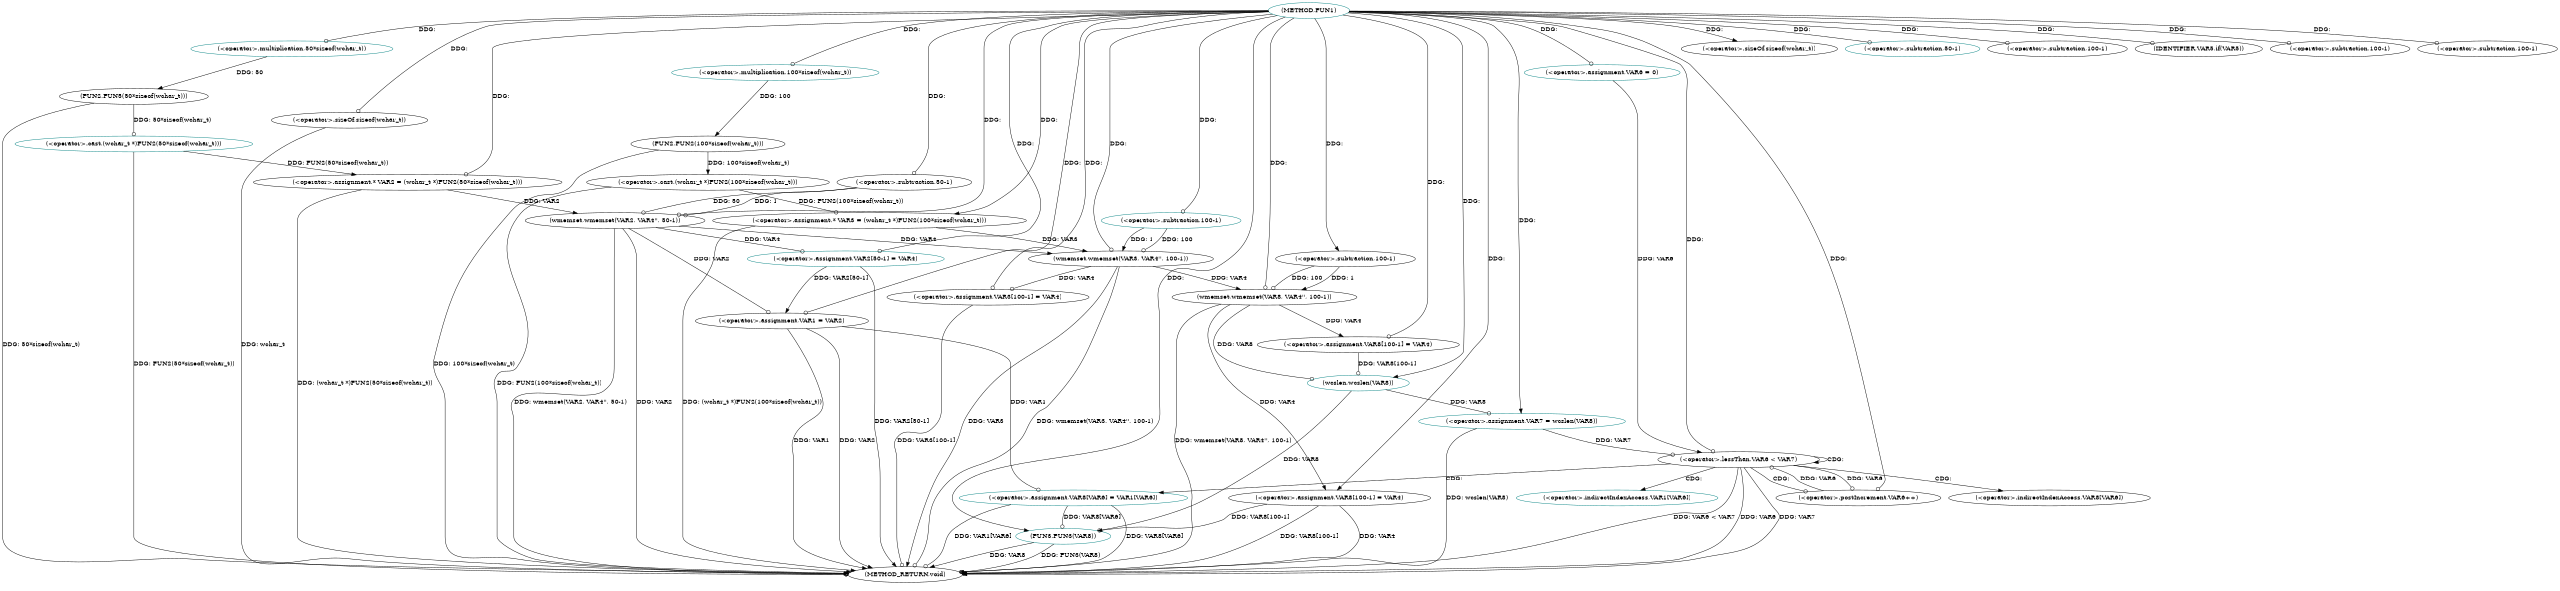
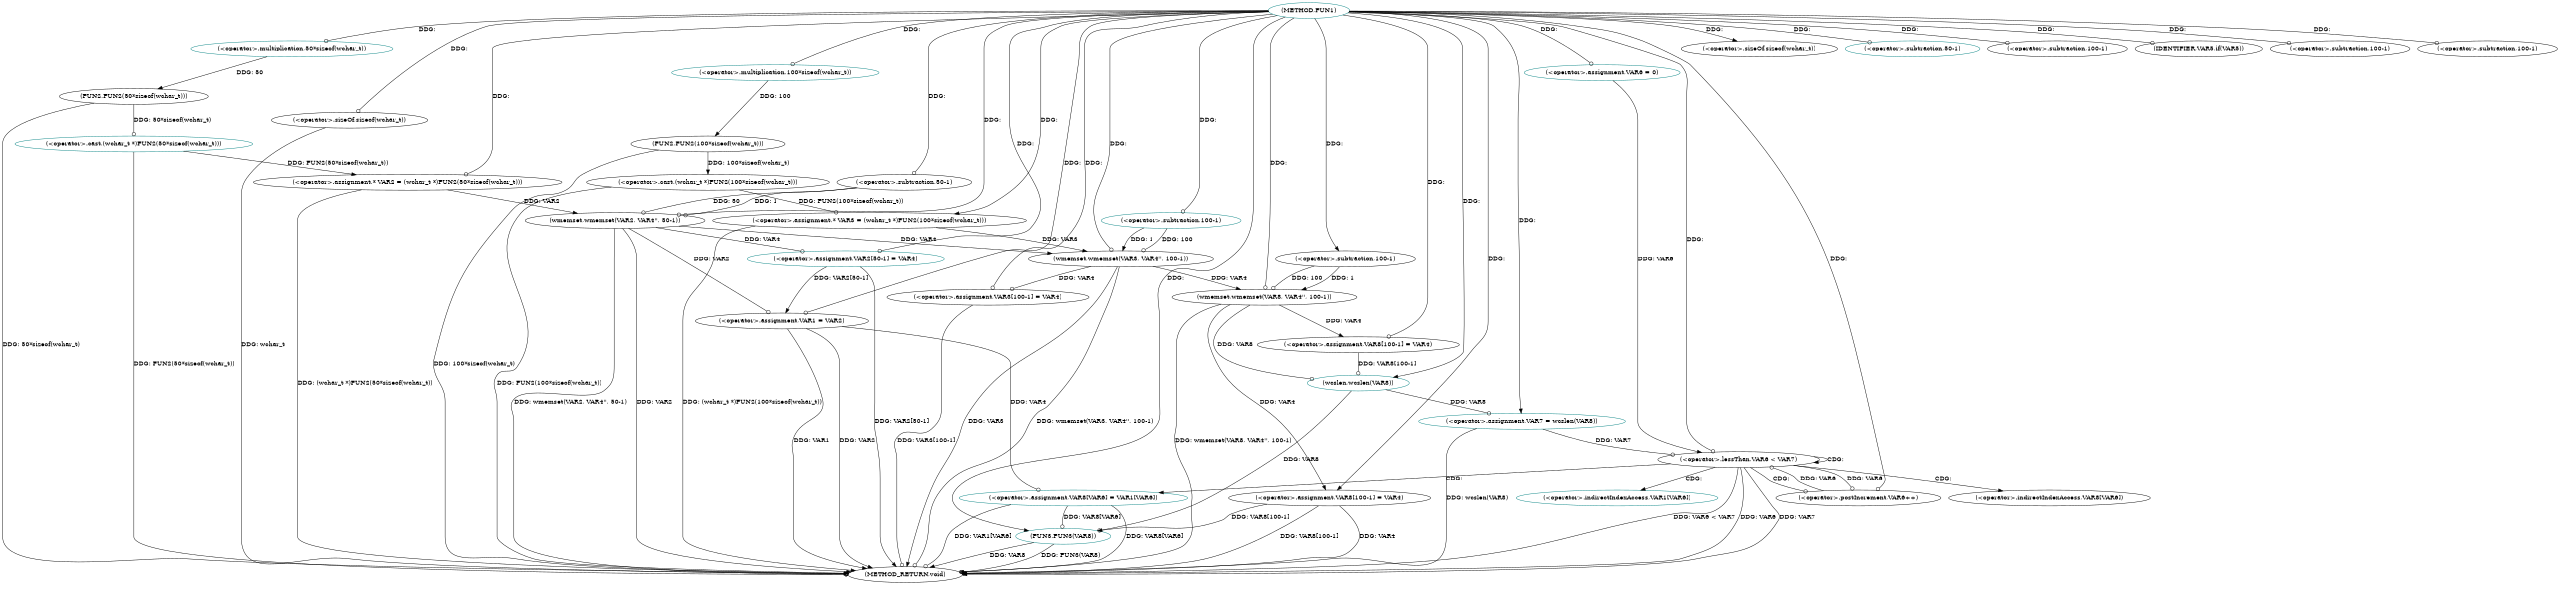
(134, 96) -> (134, 96)
(1028, 402) -> (1028, 402)
